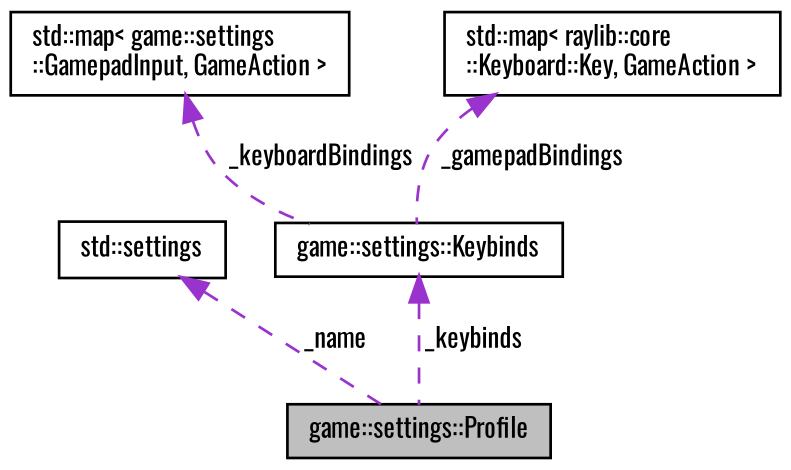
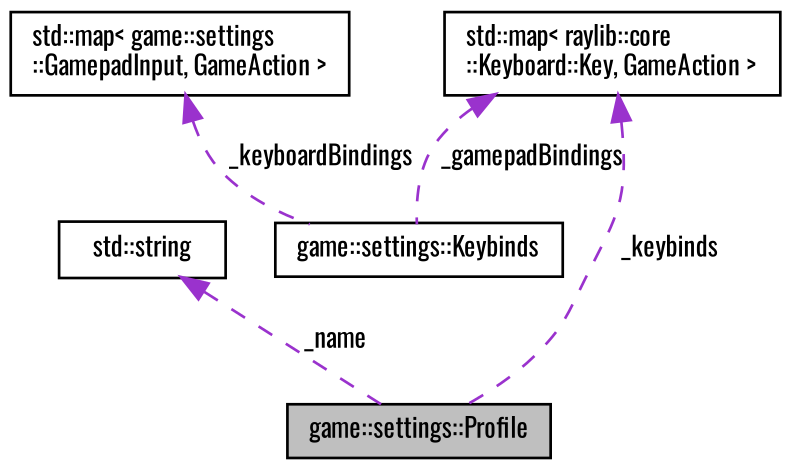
(142, 250) -> (142, 250)
(419, 354) -> (582, 284)
